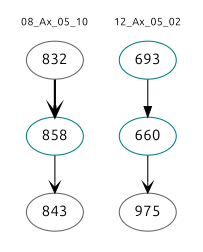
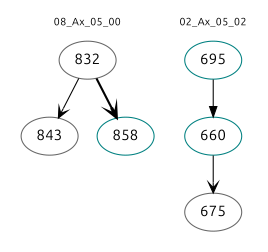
(55, 23) -> (88, 23)
(148, 23) -> (213, 23)
(148, 60) -> (213, 60)
(55, 169) -> (71, 93)
(148, 212) -> (213, 212)
